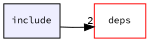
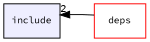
(72, 27) -> (82, 15)
